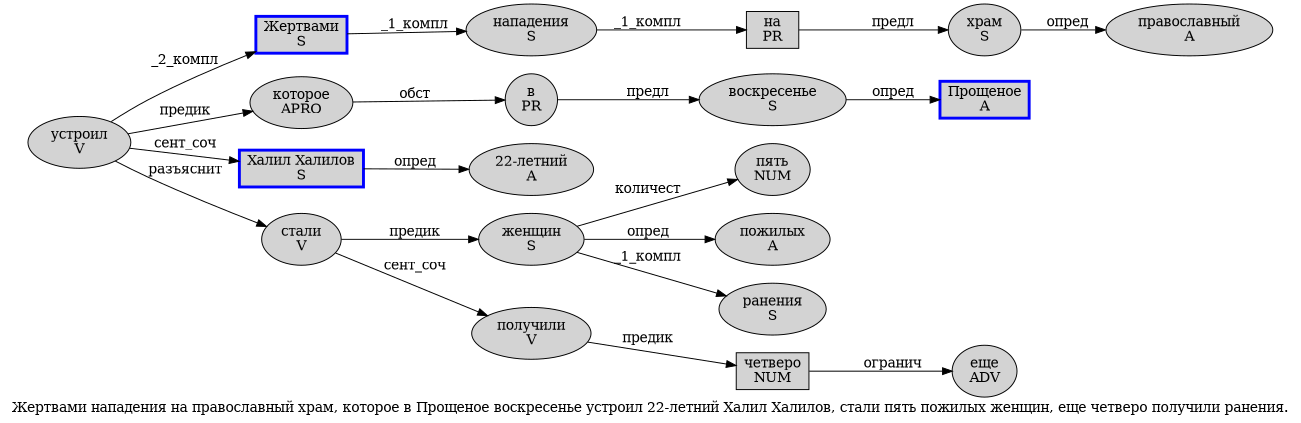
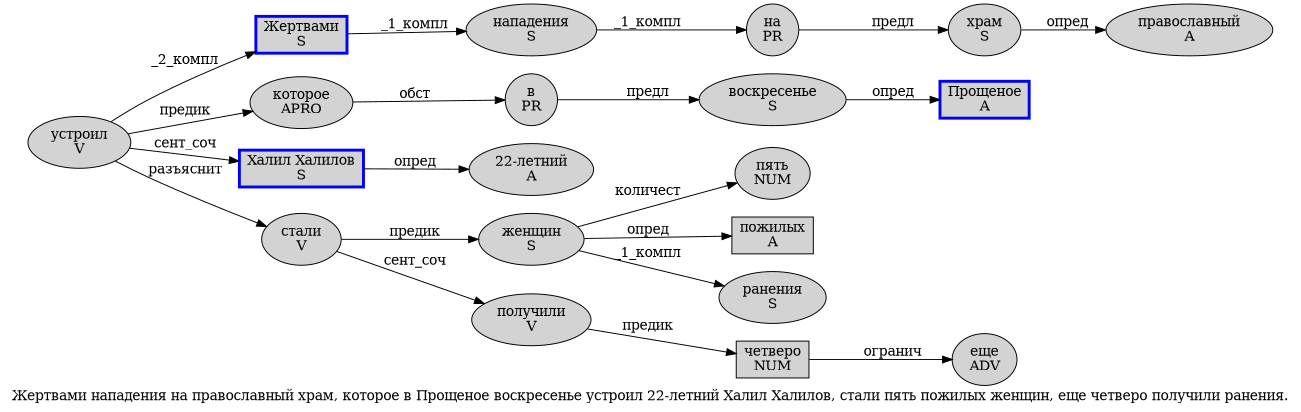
(773, 30) -> (773, 30)
(773, 239) -> (773, 235)
